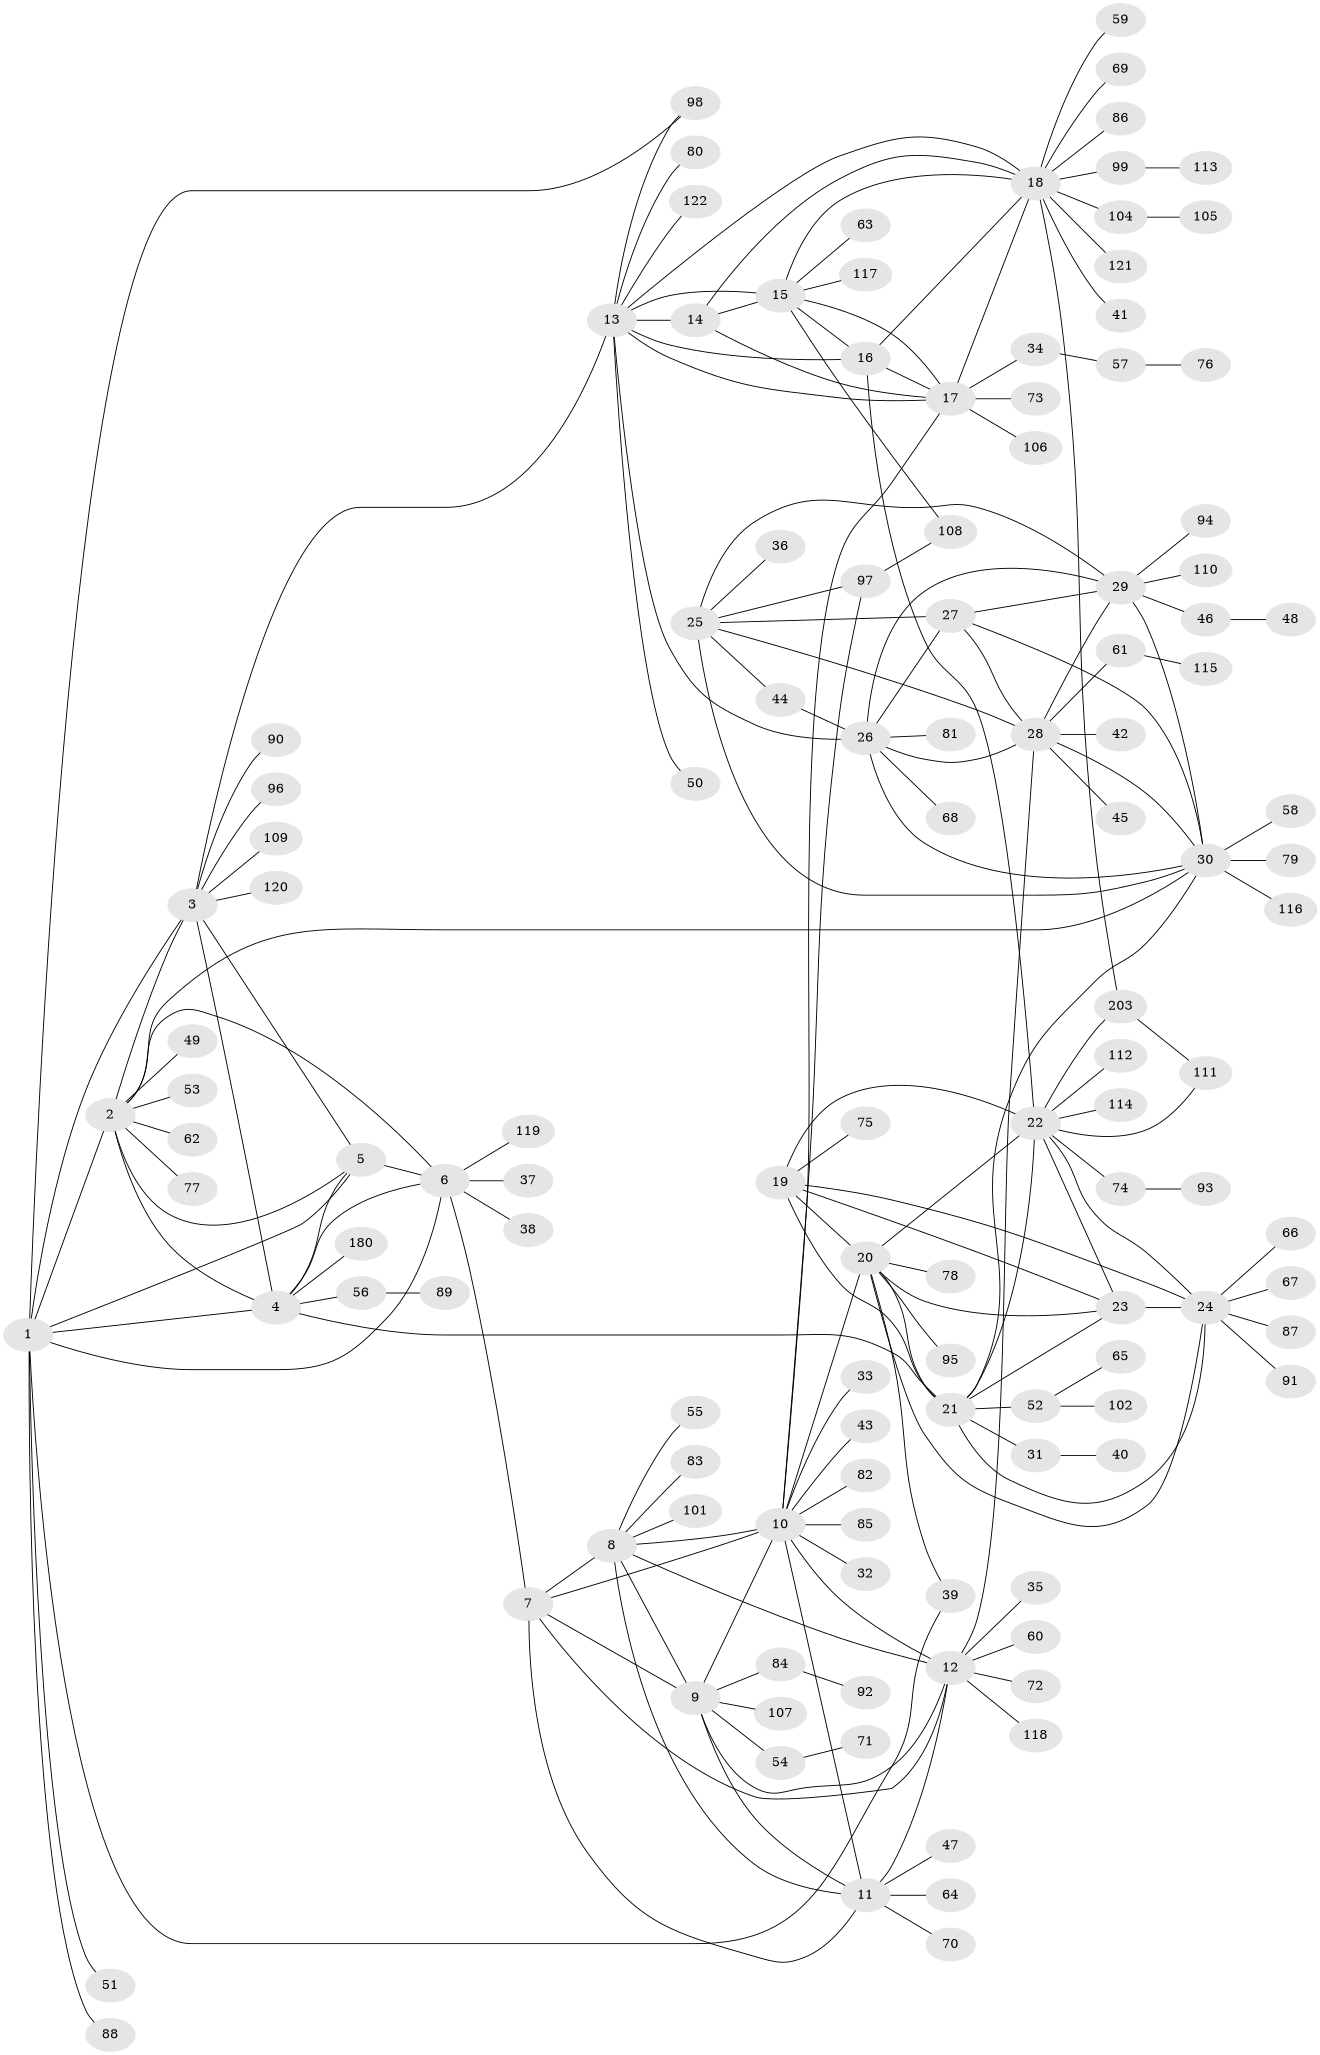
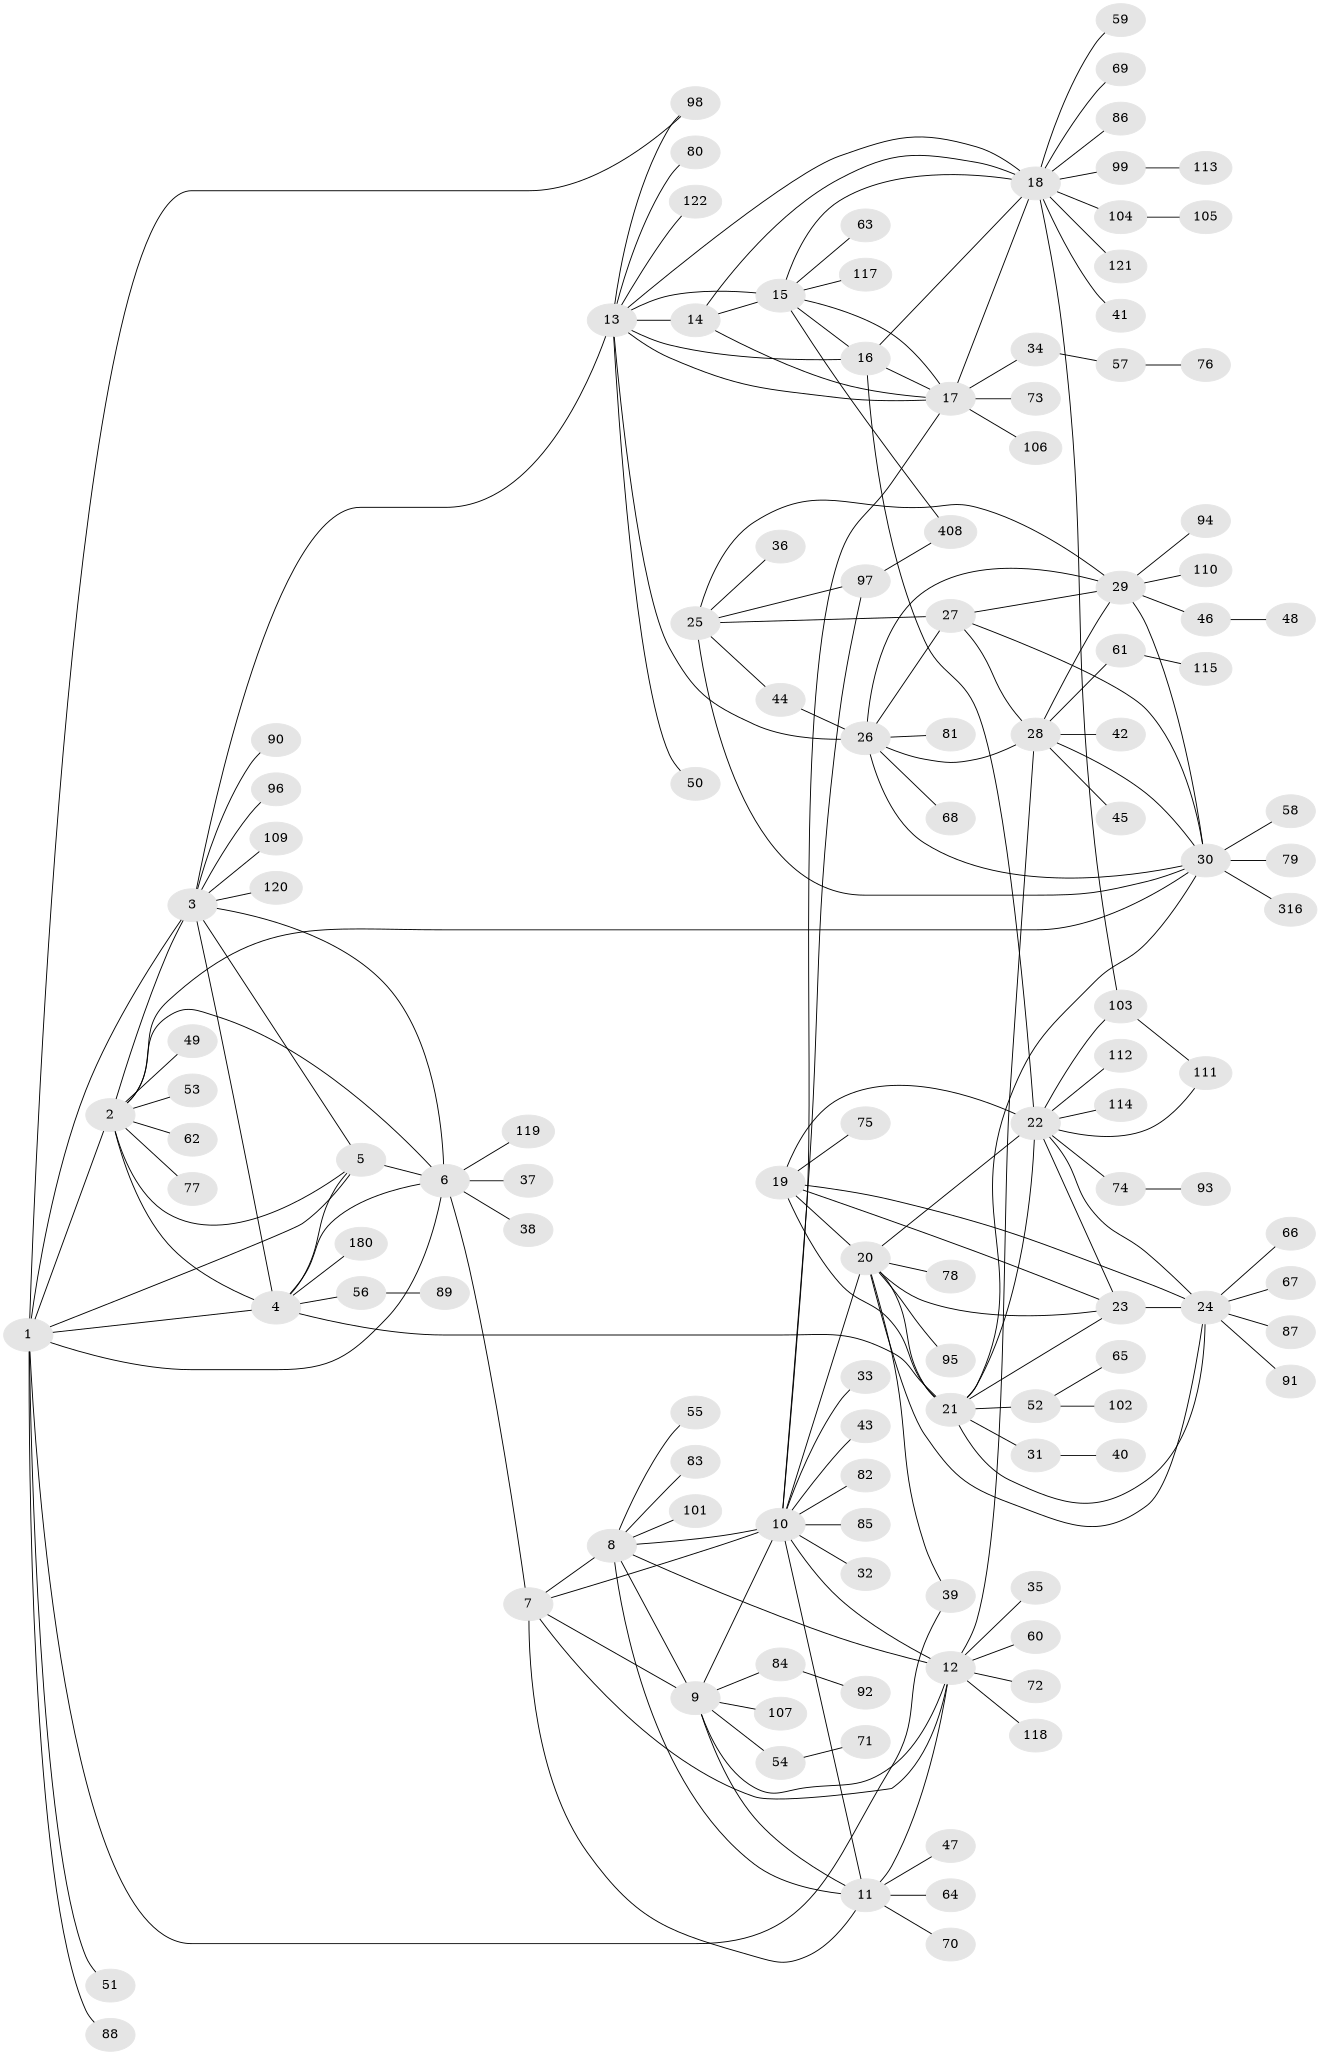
(951, 532) -> (951, 532)
(868, 673) -> none
(1291, 910) -> (1291, 910)
none -> (387, 986)
(1121, 1006) -> (1121, 1006)
